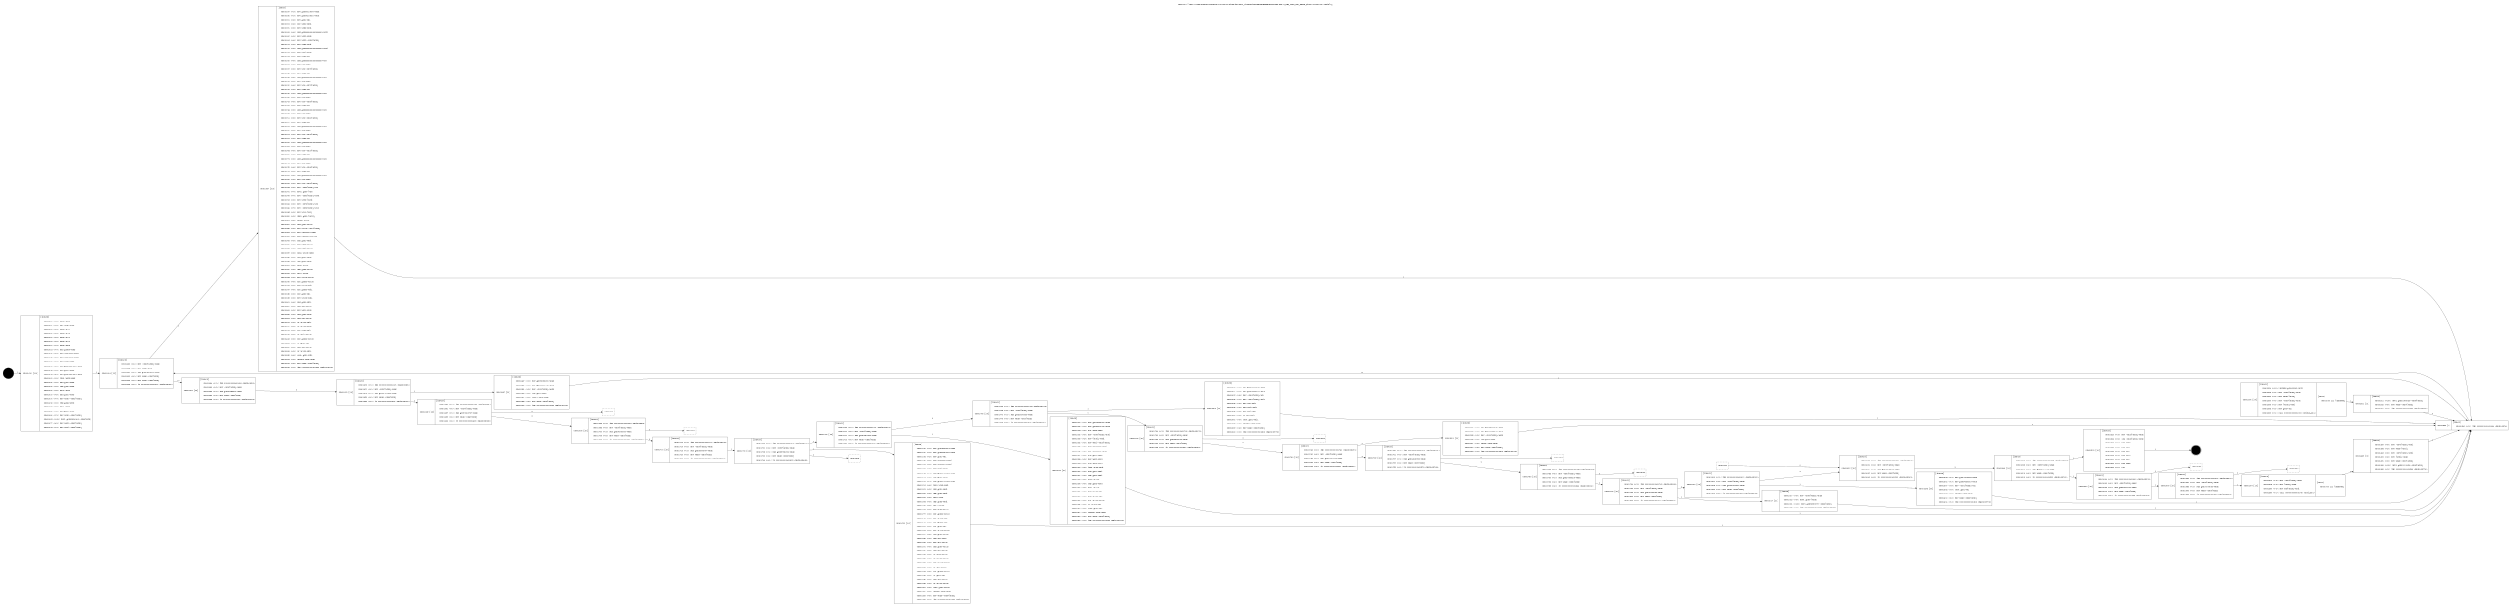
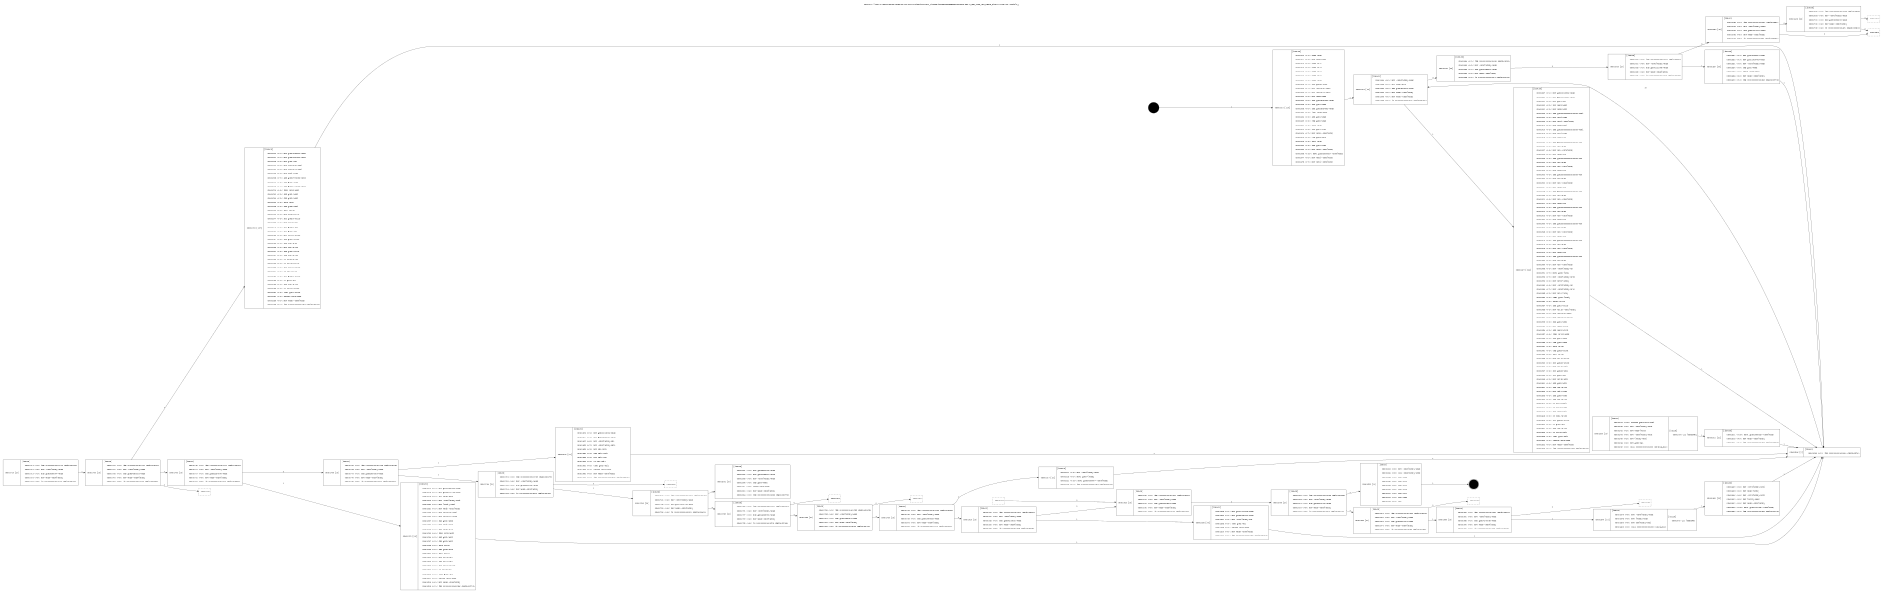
(1976, 425) -> none
(648, 440) -> (1864, 30)
